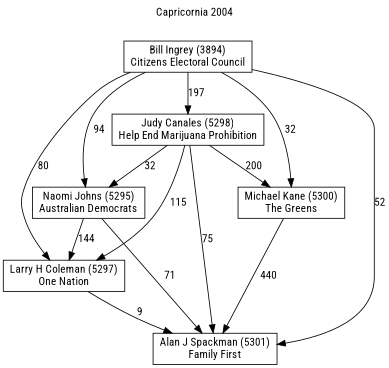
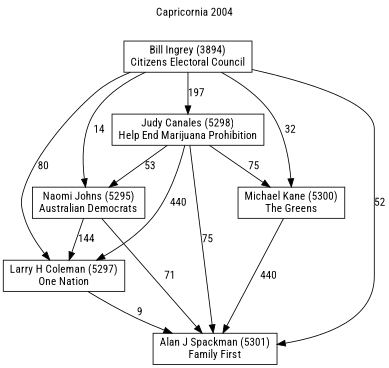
(99, 130) -> (99, 130)
(150, 166) -> (150, 166)
(254, 166) -> (254, 166)
(179, 203) -> (179, 203)
